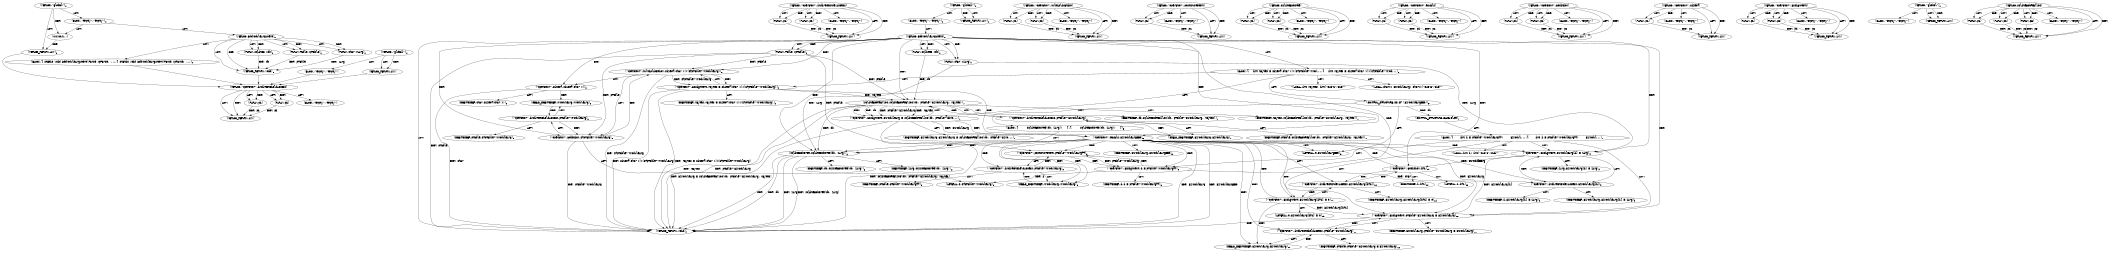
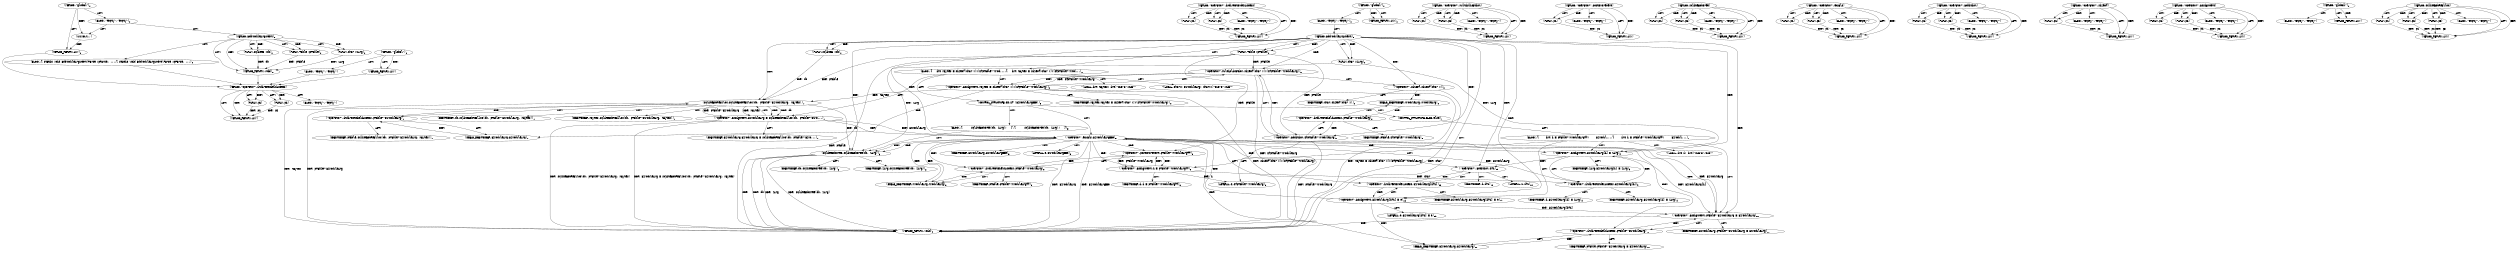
(1425, 111) -> (1382, 111)
(1384, 142) -> (1063, 114)
(1384, 177) -> (1463, 177)
